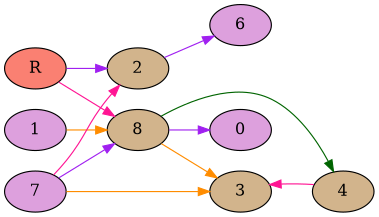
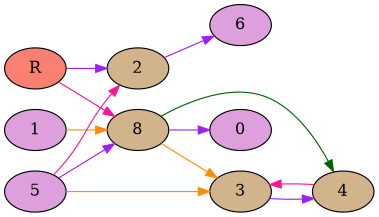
(35, 192) -> (35, 192)
none -> (286, 199)
